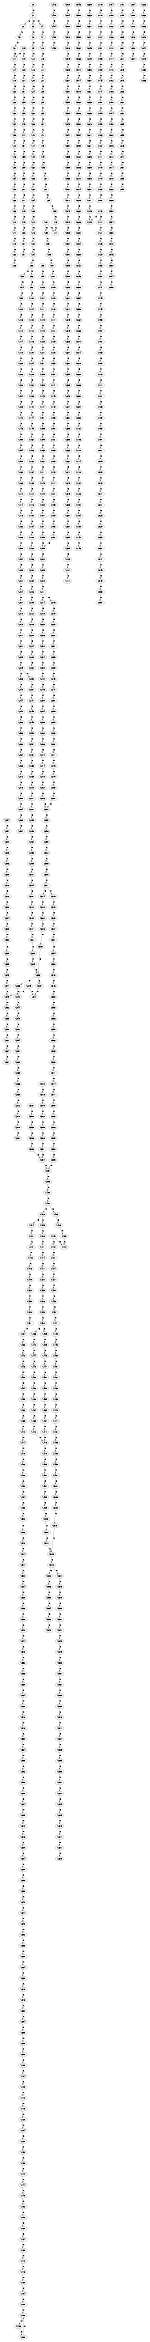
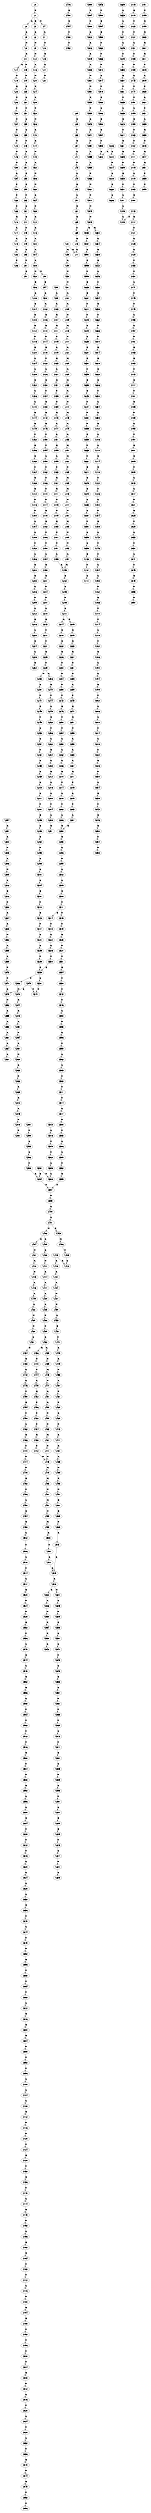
(19, 53) -> (25, 64)
(42, 86) -> none
(78, 162) -> (106, 151)
(78, 227) -> (93, 227)
none -> (97, 559)
(42, 1143) -> (44, 1173)
(24, 2327) -> (25, 2361)
none -> (25, 2426)
